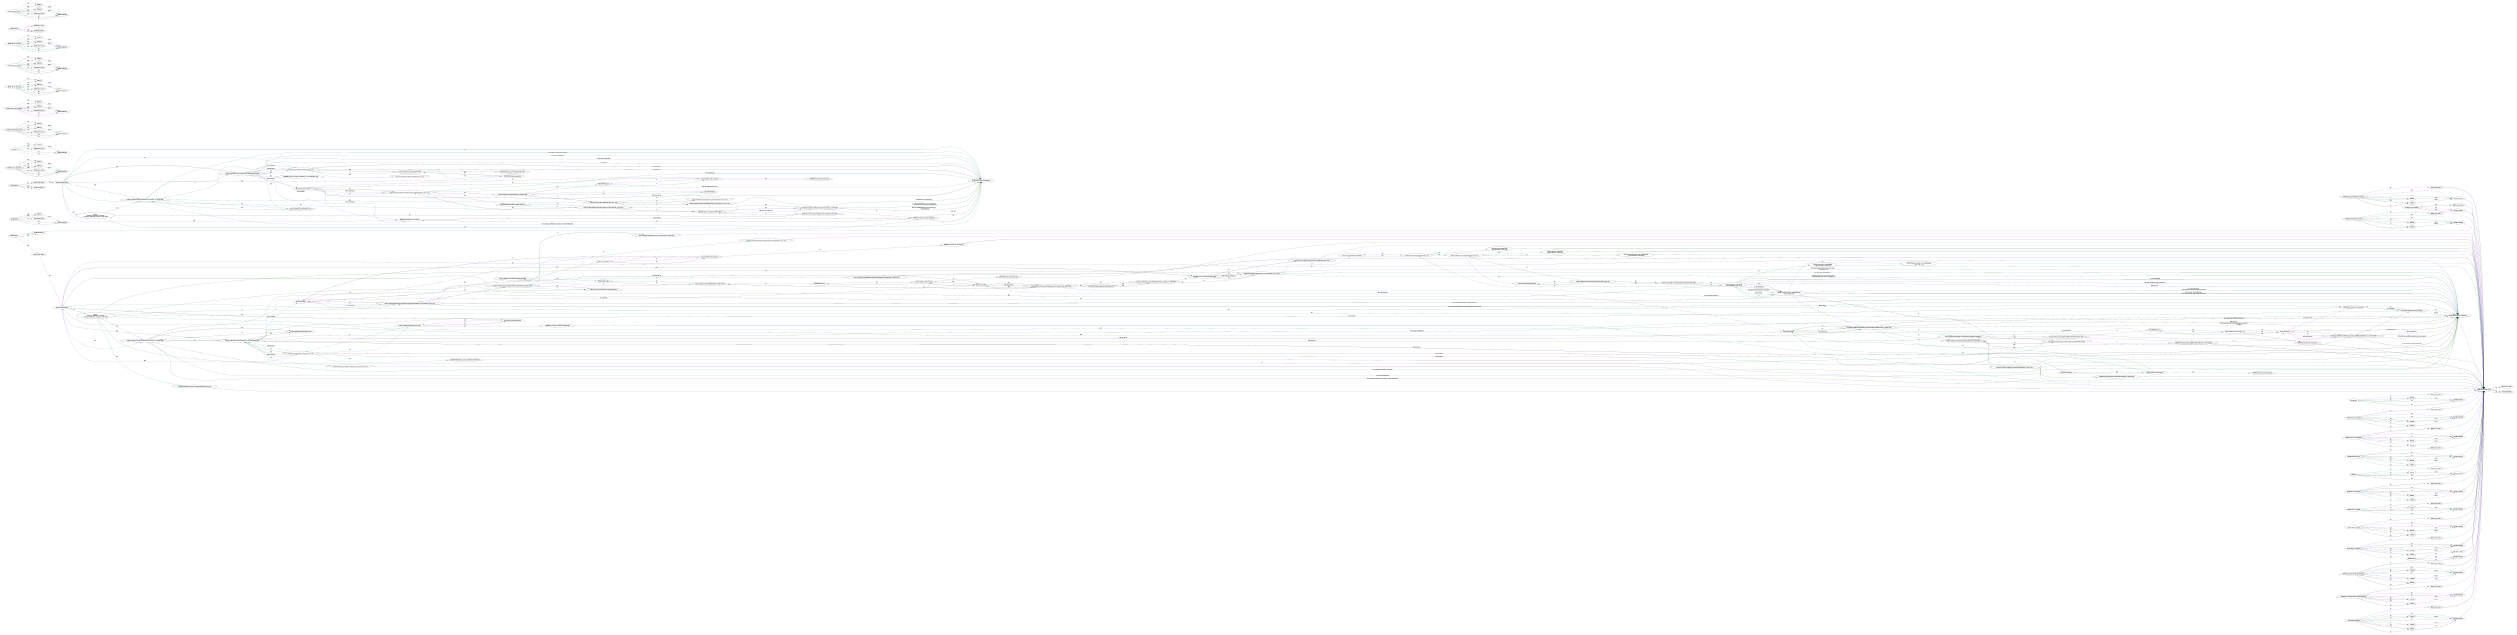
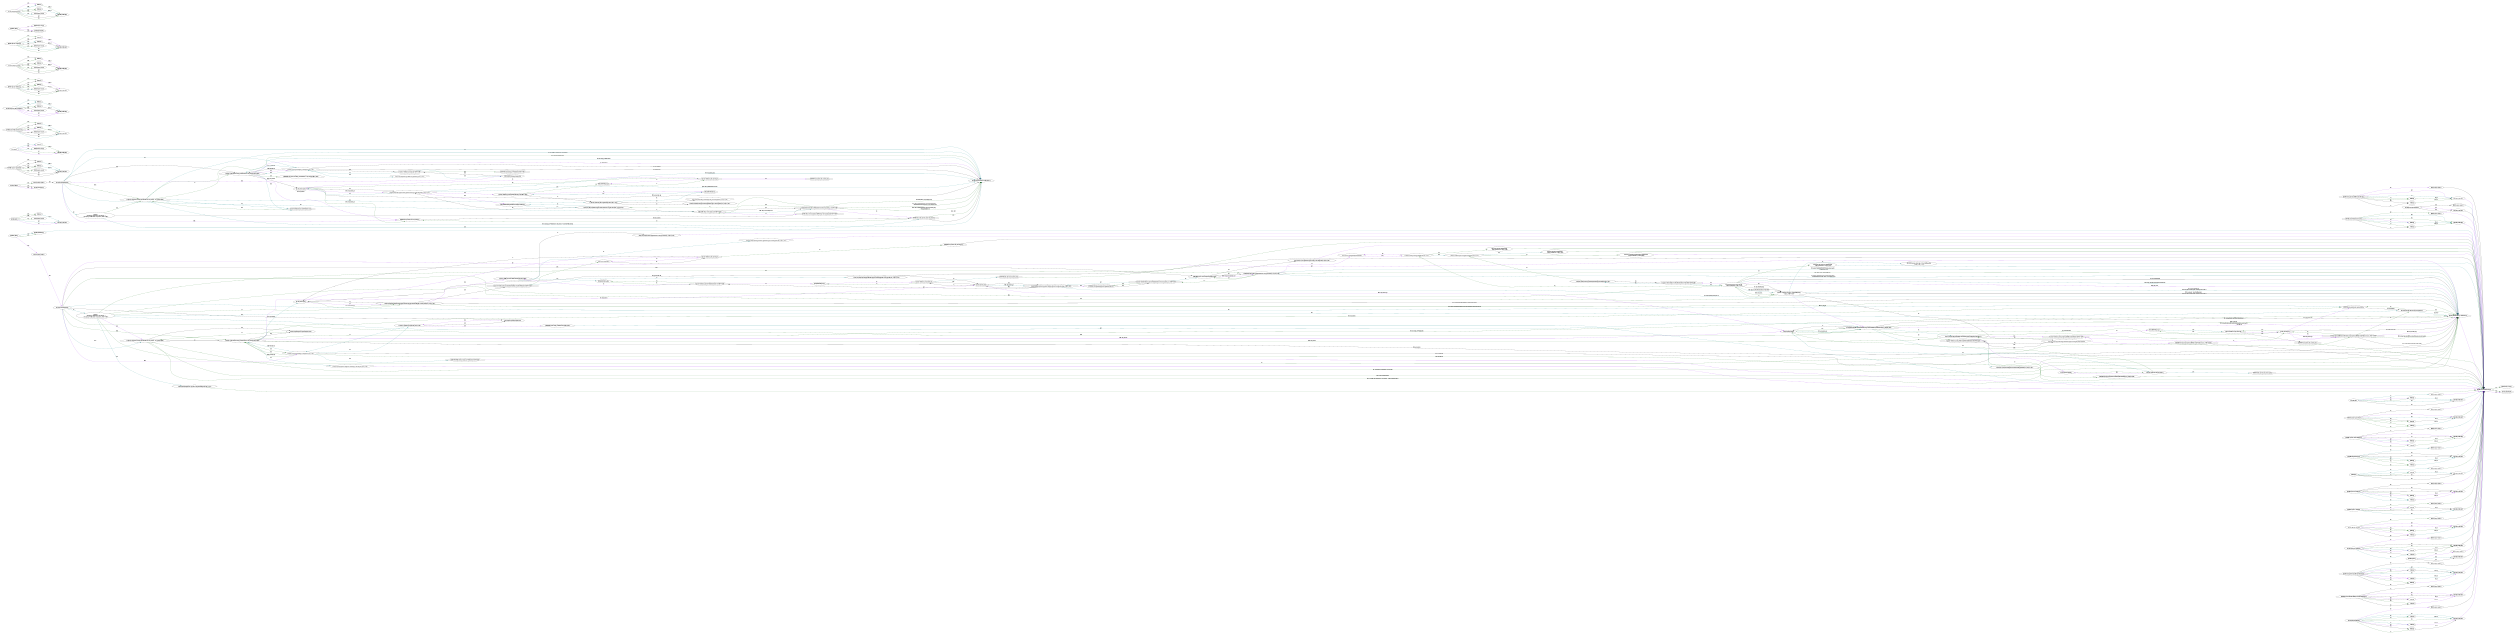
(1527, 284) -> none
(604, 290) -> none
